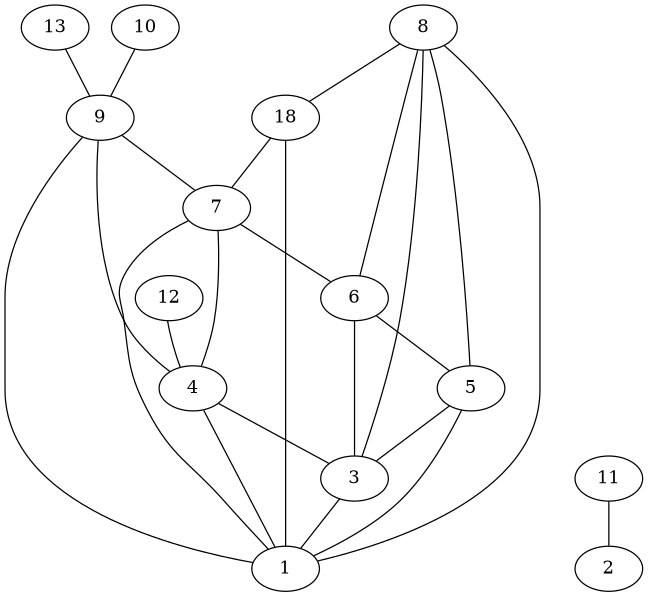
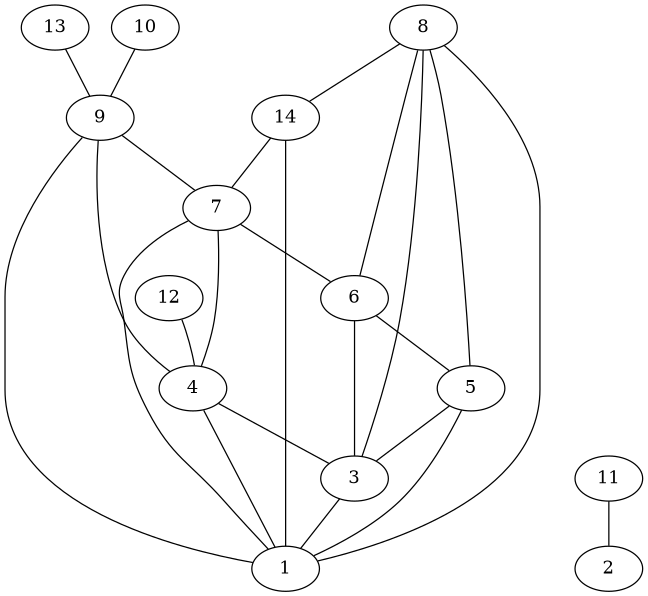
(286, 118) -> (286, 118)
(173, 344) -> (189, 342)
